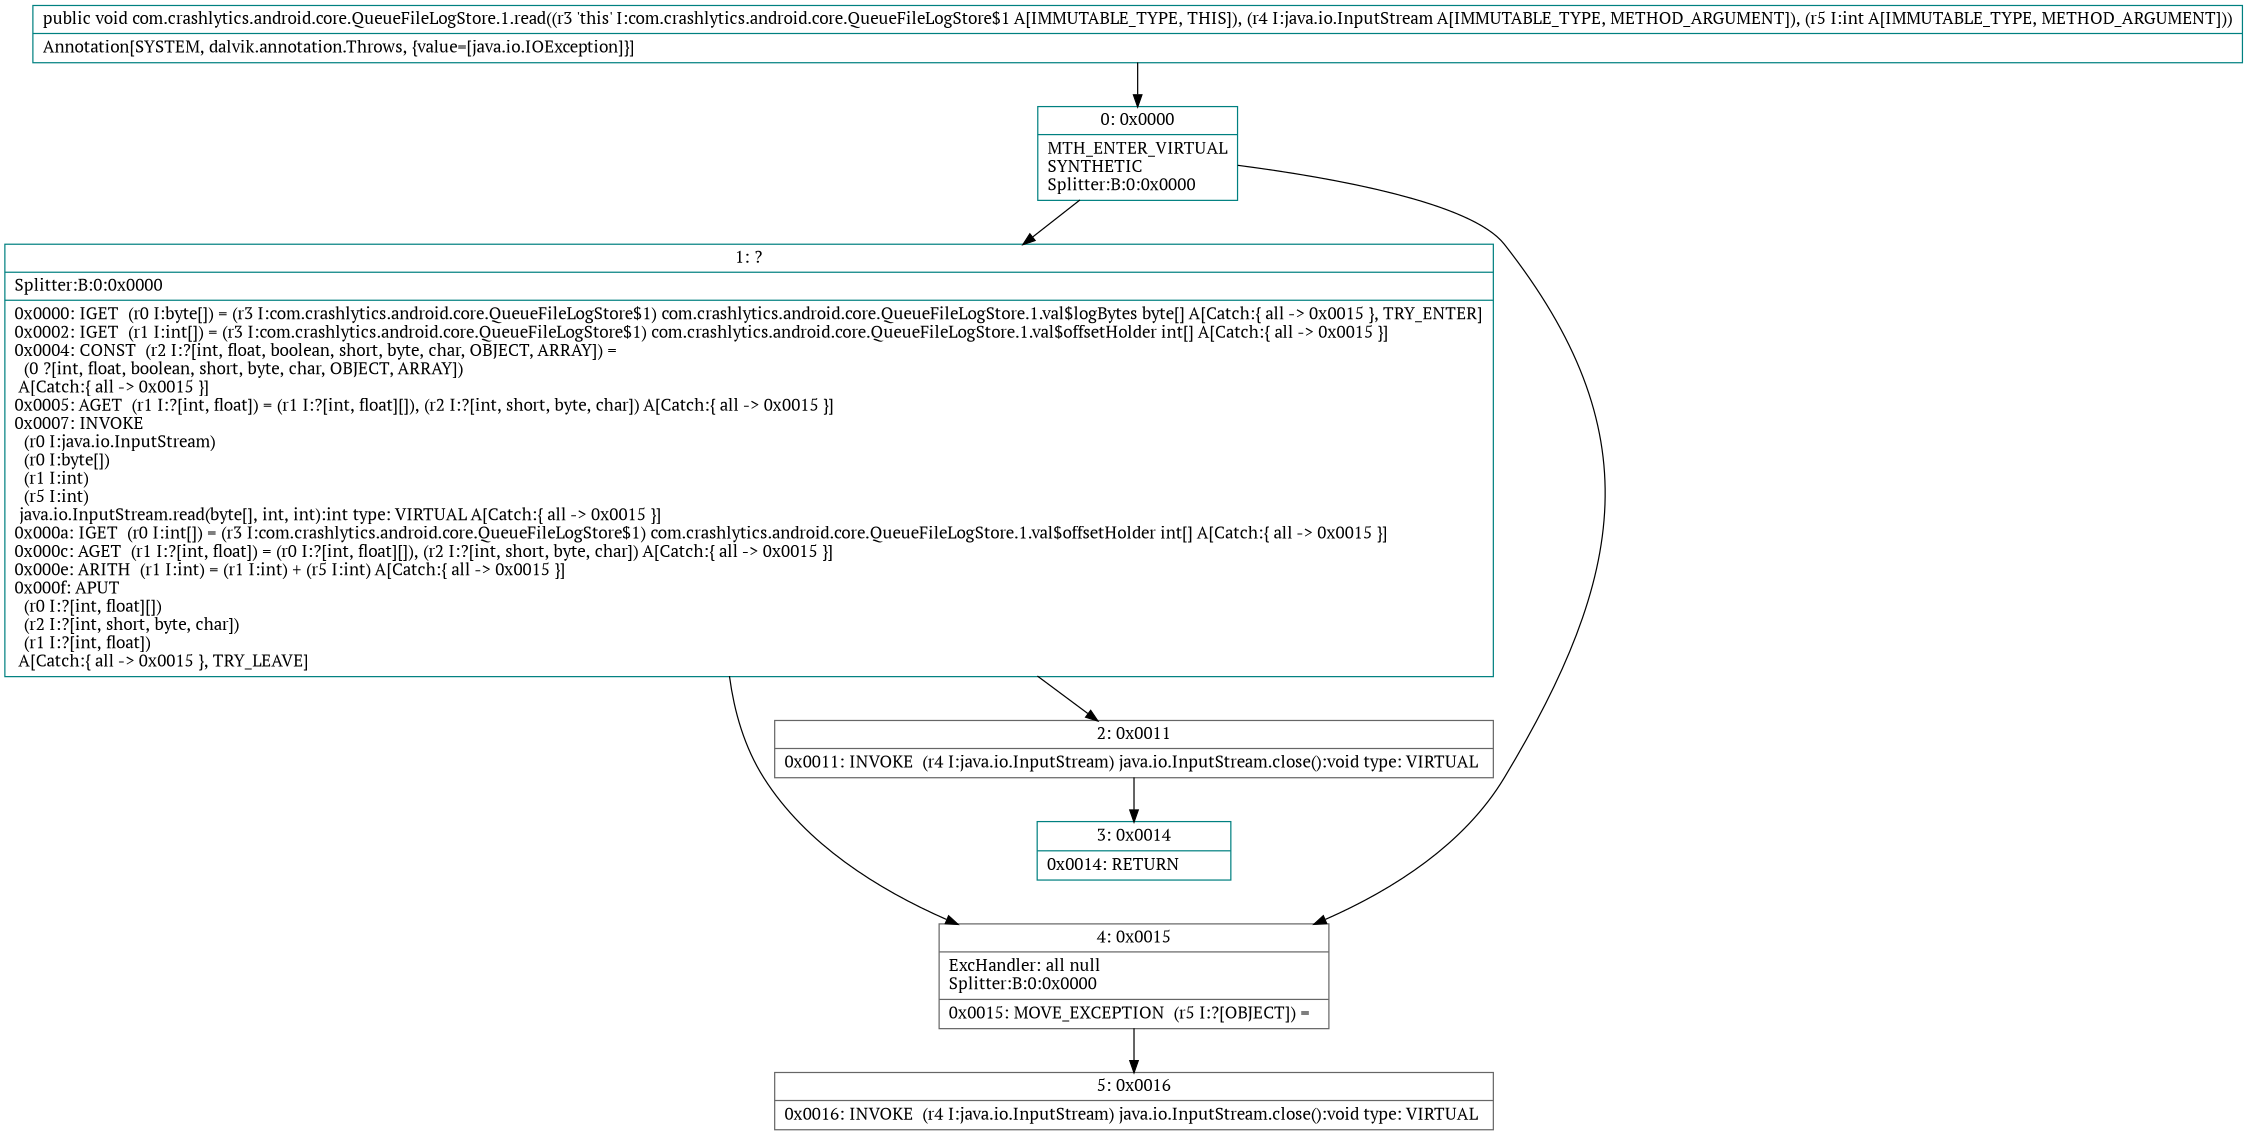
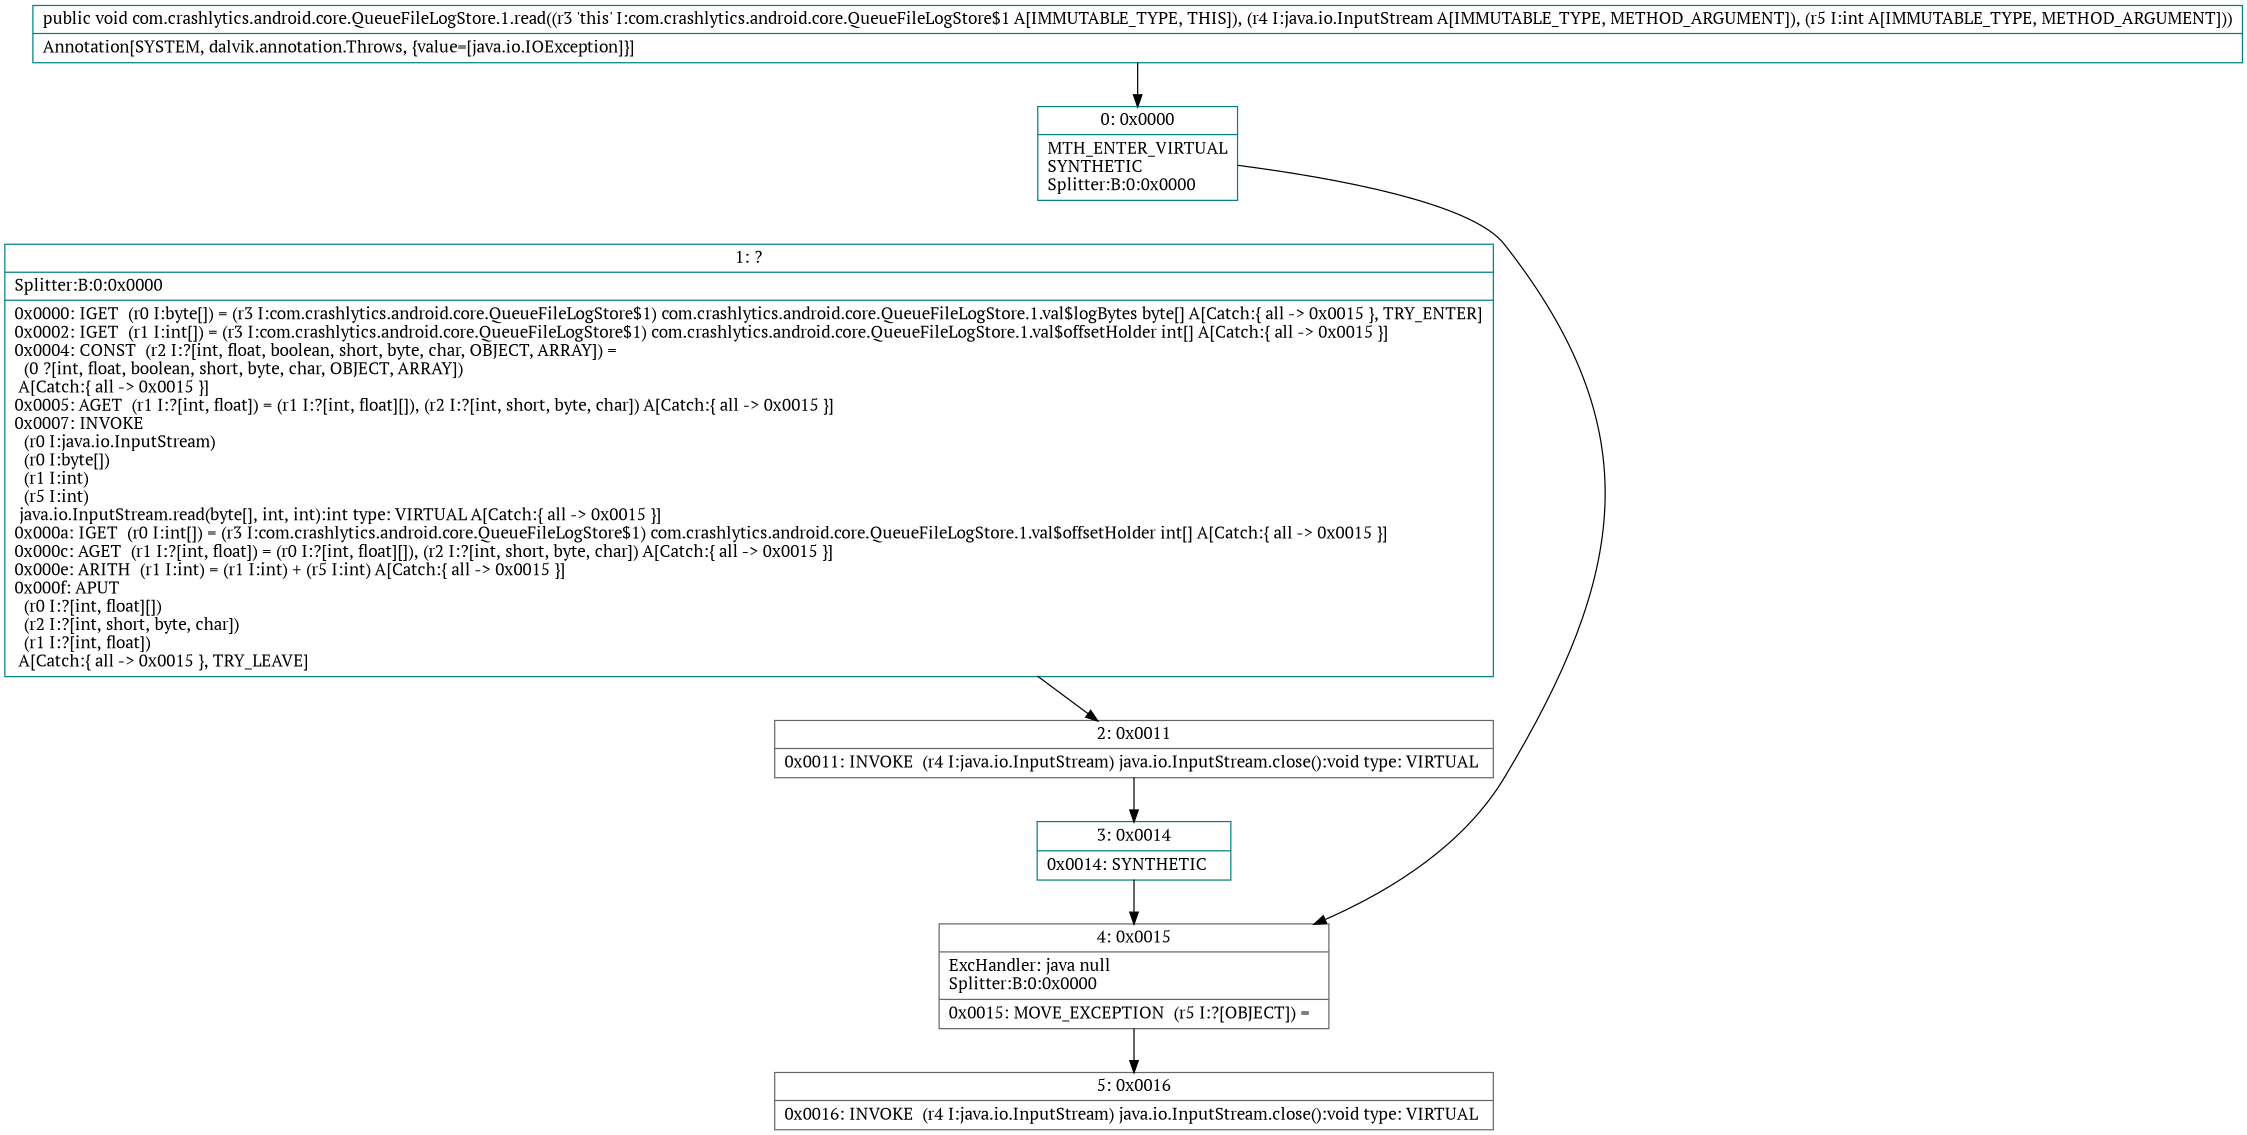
(1056, 219) -> none
(804, 827) -> (1134, 896)
(1121, 865) -> (1134, 865)
(1025, 966) -> (1030, 966)
